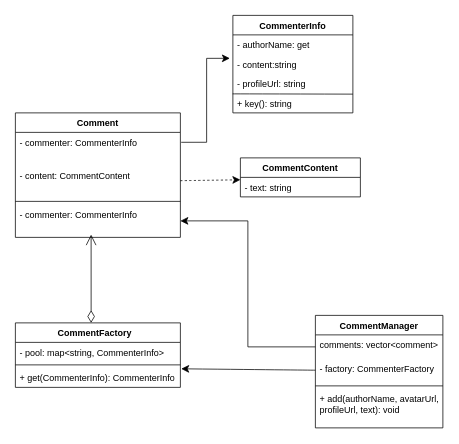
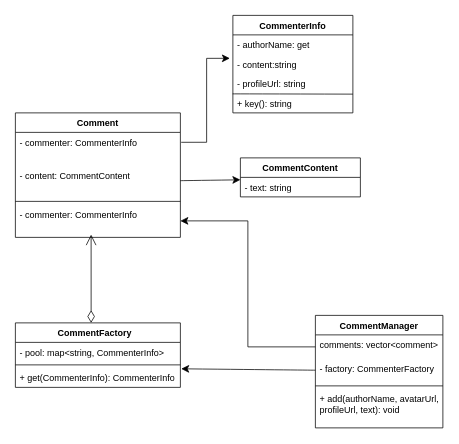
(210, 180) -> (210, 180)
